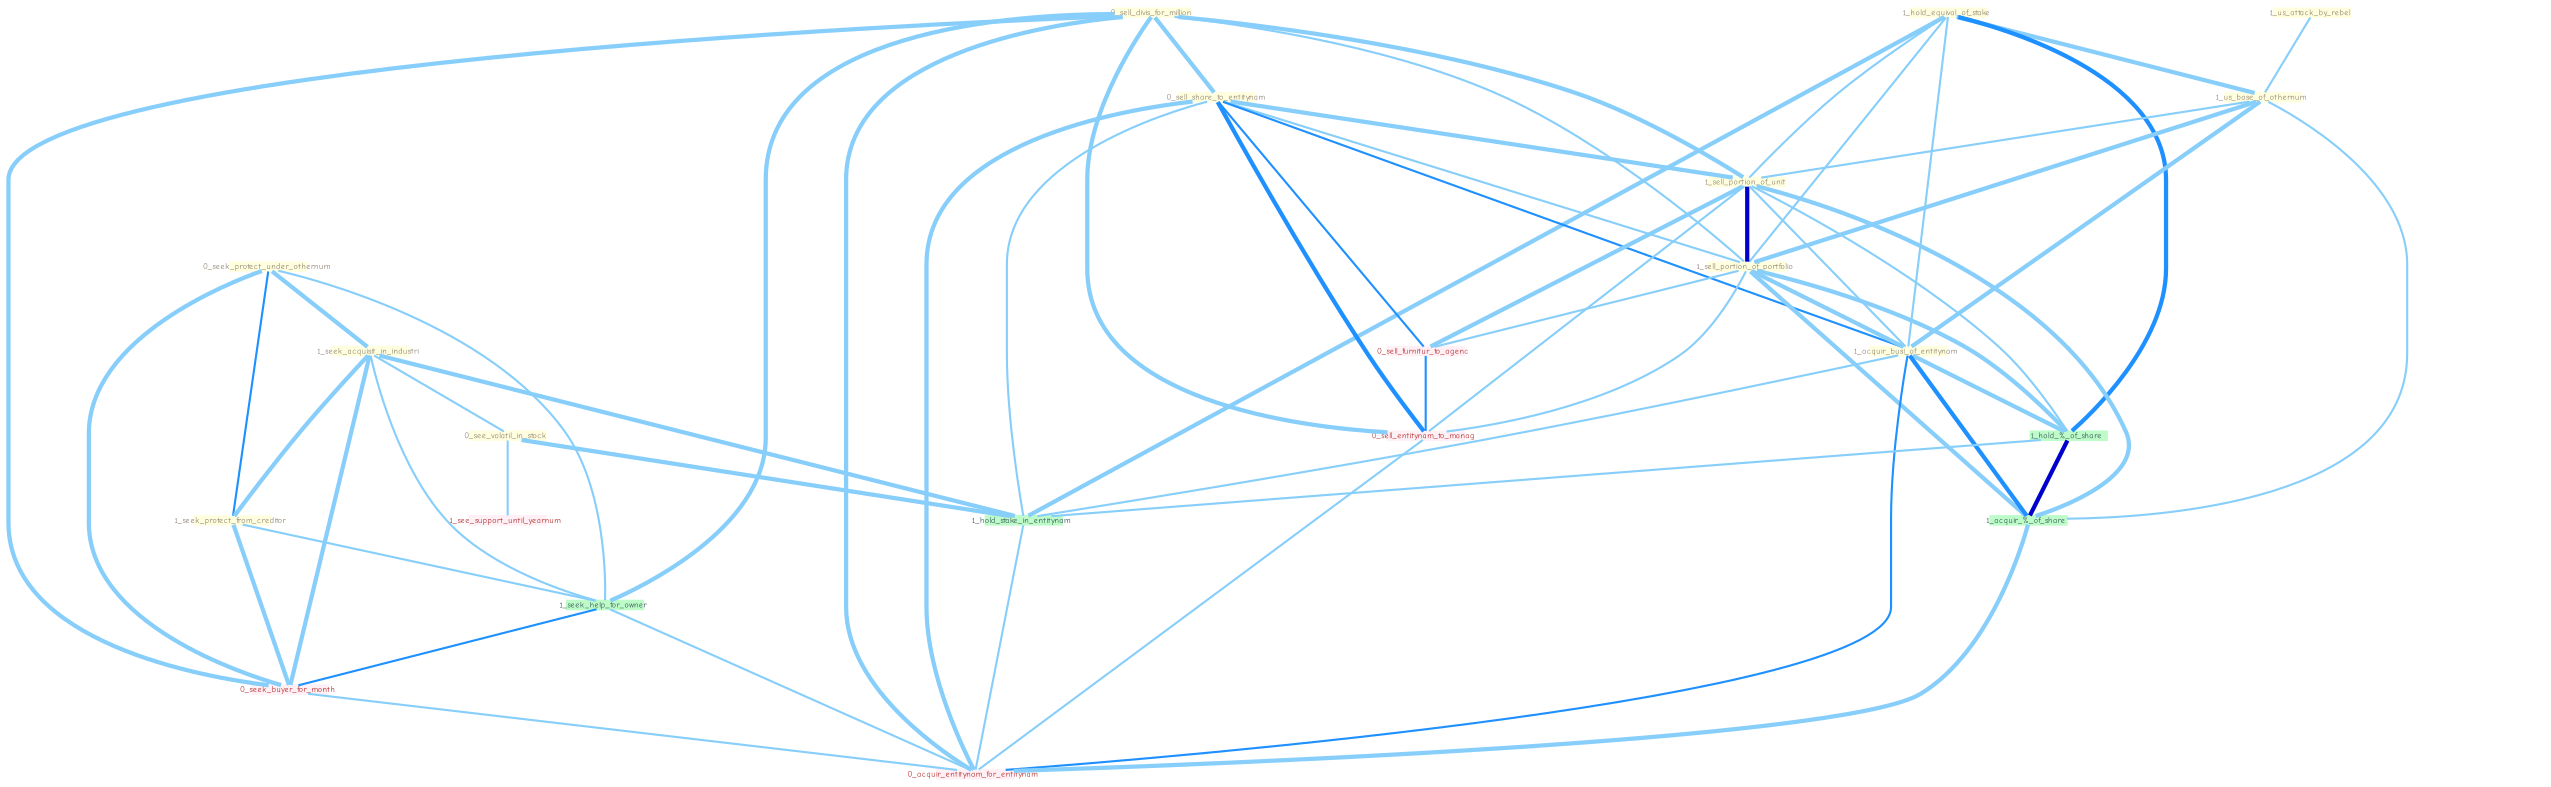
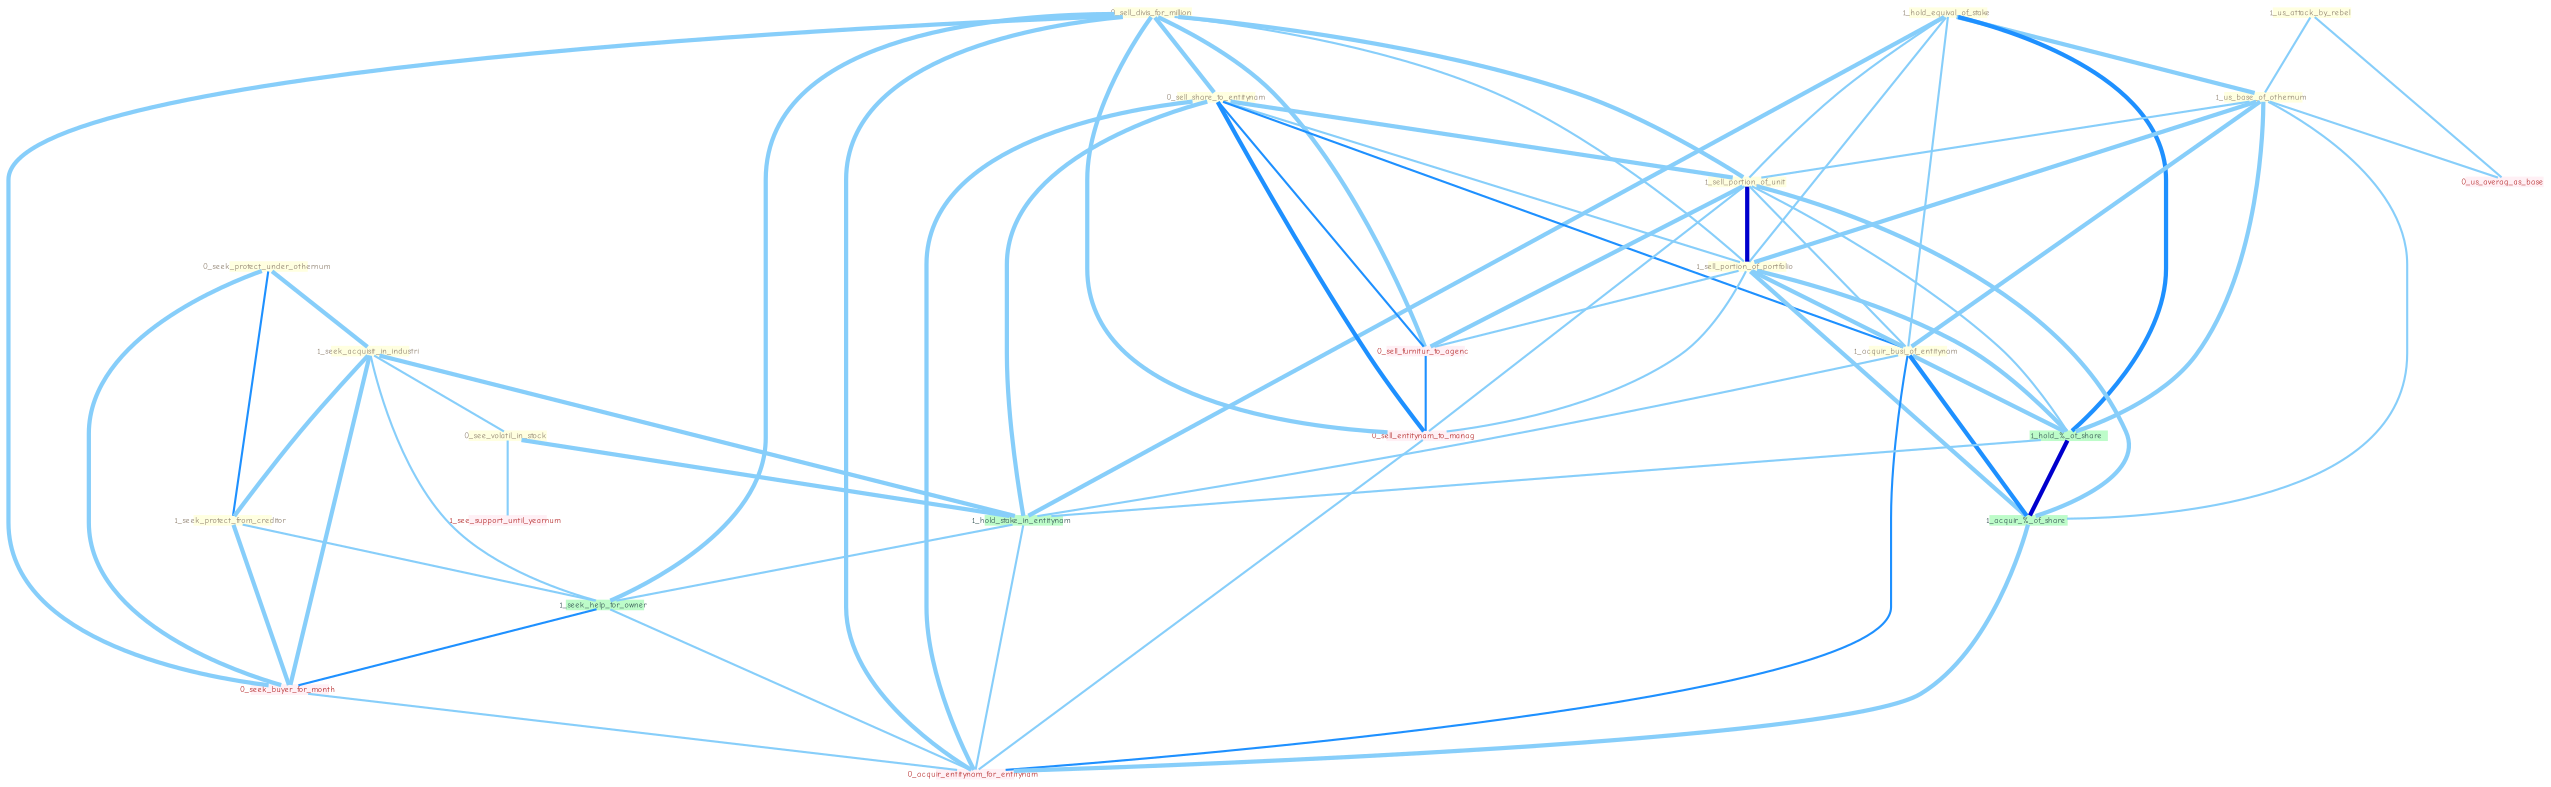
none -> (1323, 154)
none -> (2504, 182)
(1009, 253) -> (1009, 253)
none -> (2225, 302)
(499, 367) -> (814, 563)
